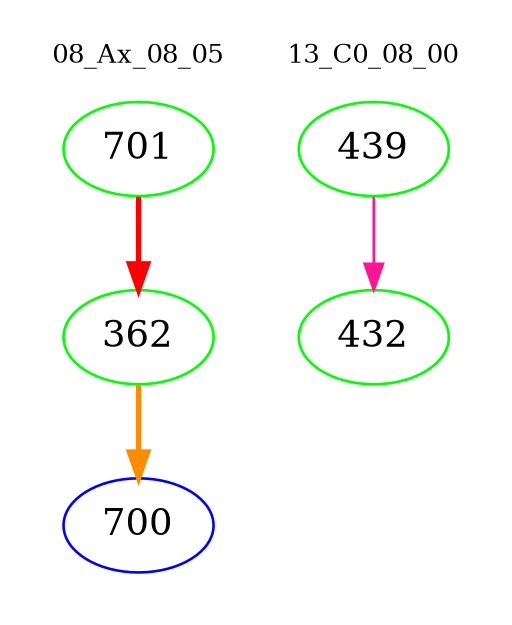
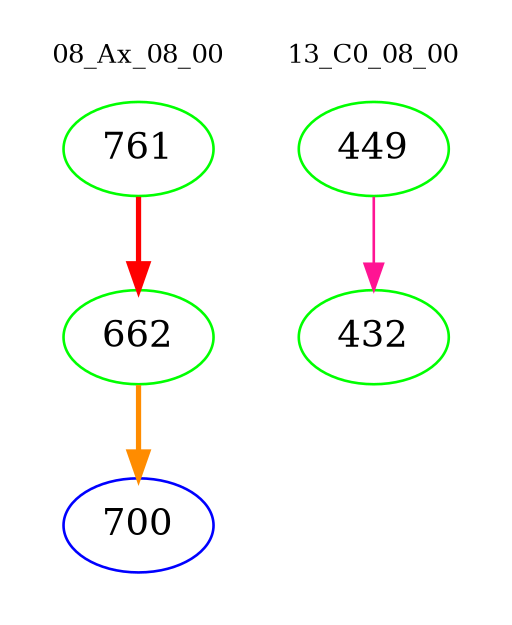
(139, 56) -> (139, 56)
(139, 149) -> (139, 149)
(374, 149) -> (374, 149)
(139, 337) -> (139, 337)
